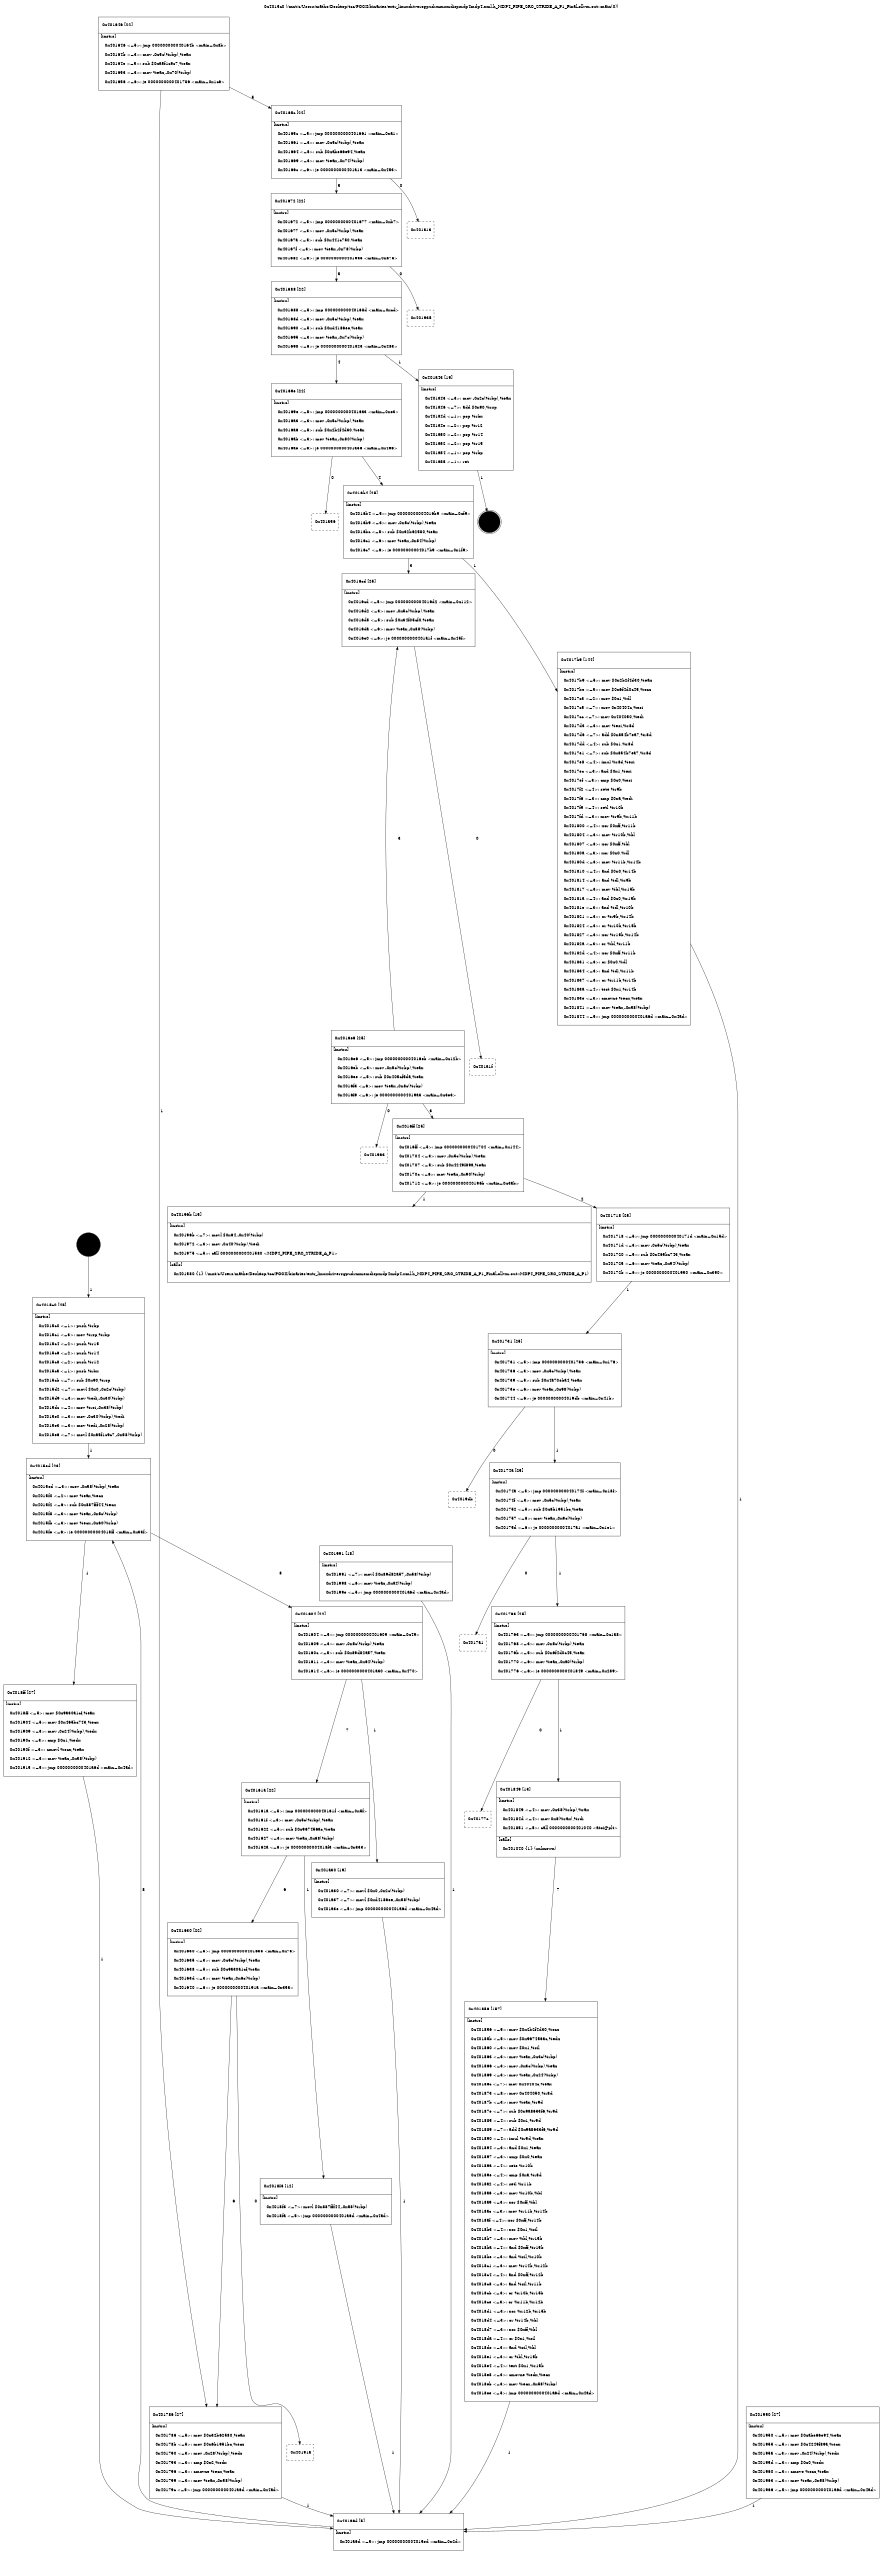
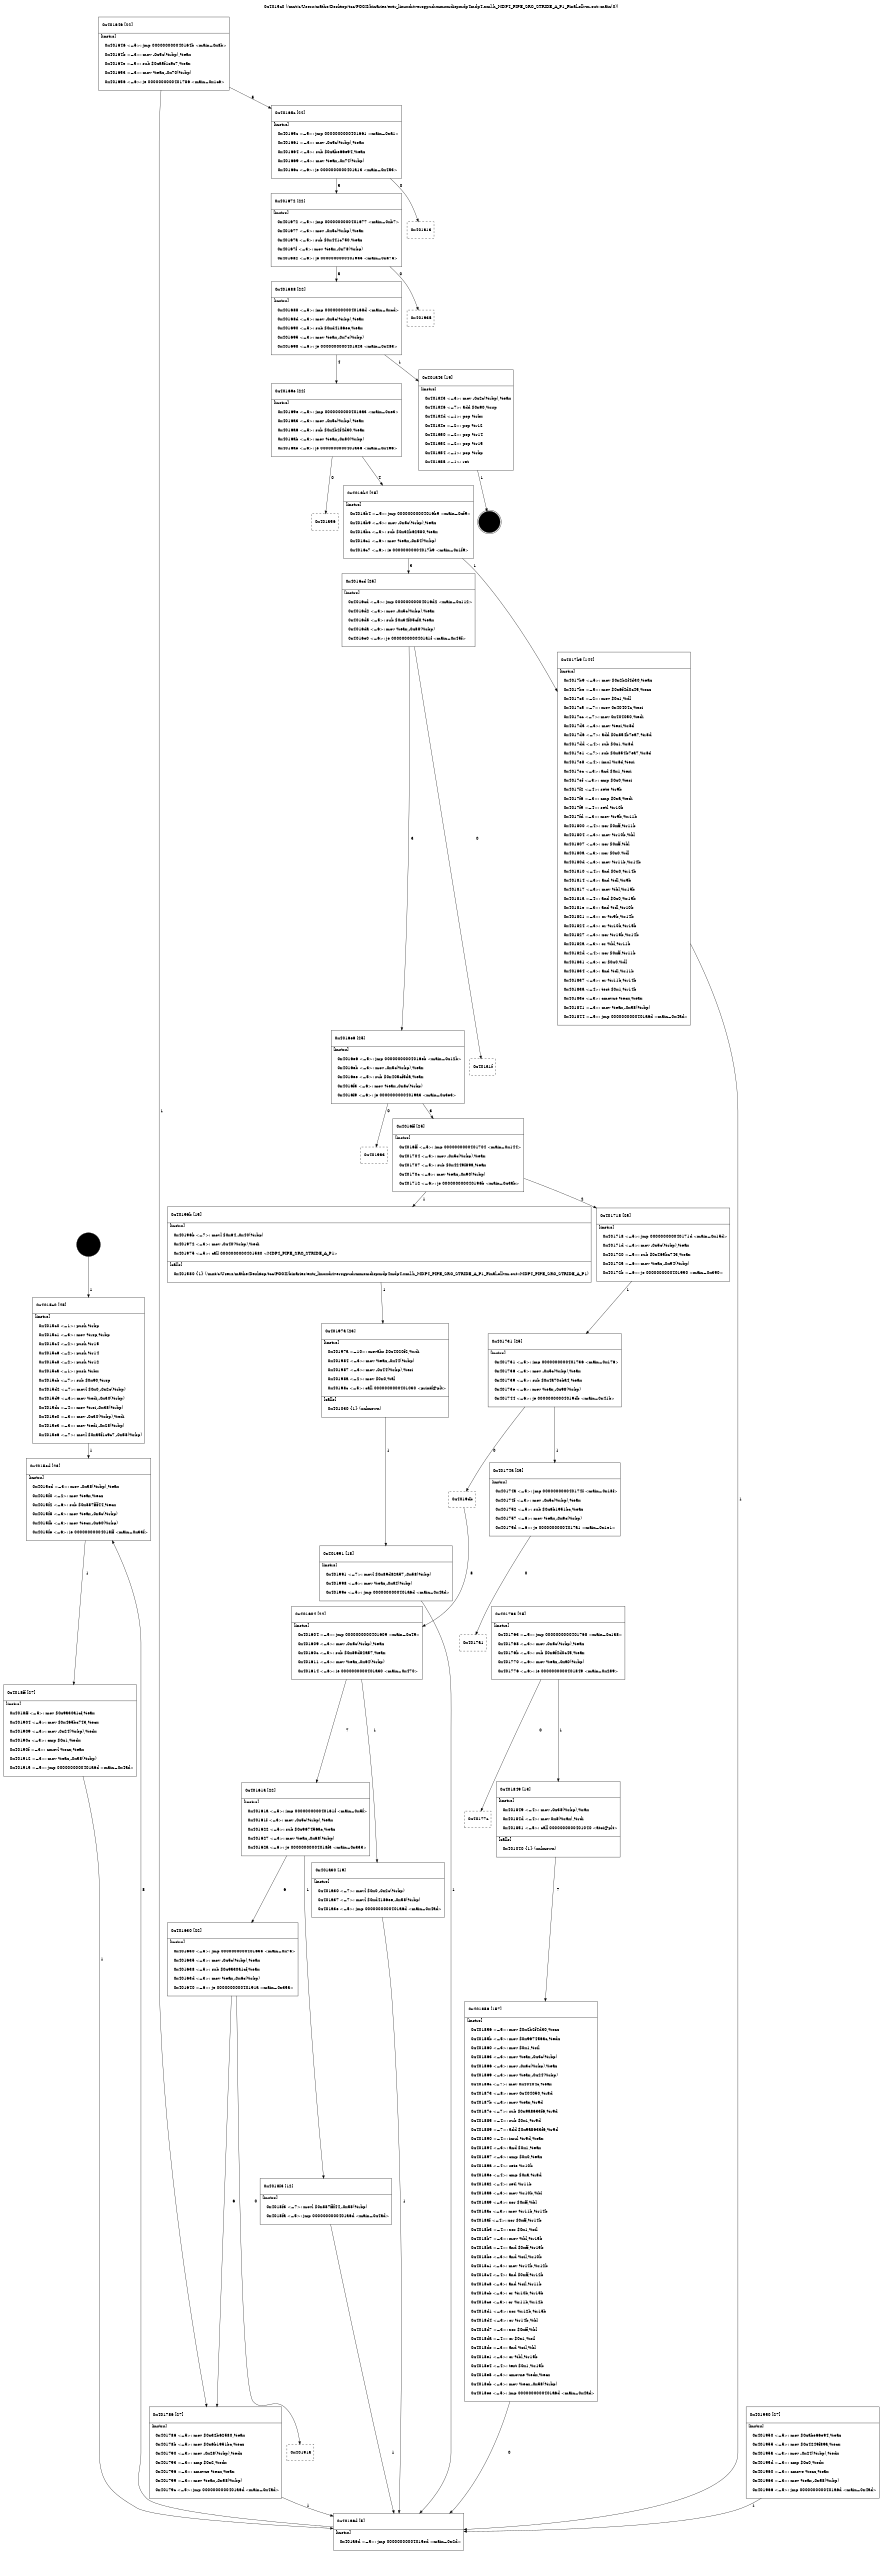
(386, 840) -> (409, 837)
none -> (385, 1370)
(220, 1570) -> (466, 1575)
(556, 1570) -> none
(509, 2453) -> (509, 2453)
